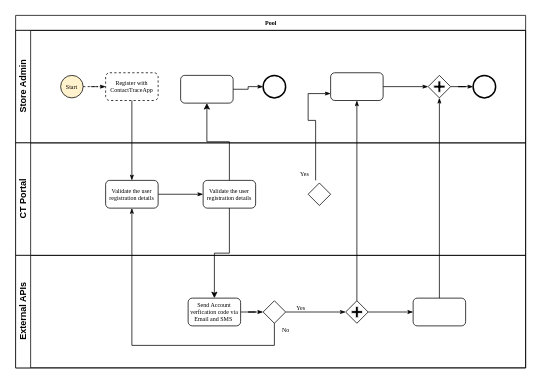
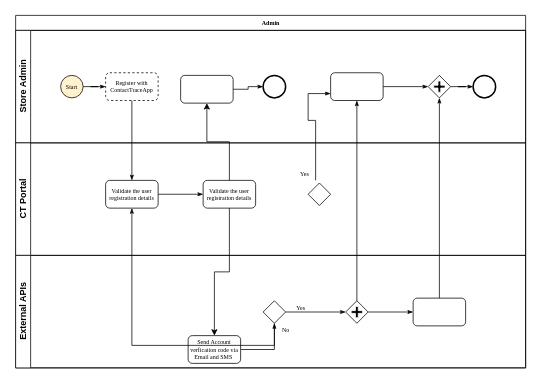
(271, 23) -> (271, 23)
(97, 87) -> (97, 87)
(214, 312) -> (214, 350)
